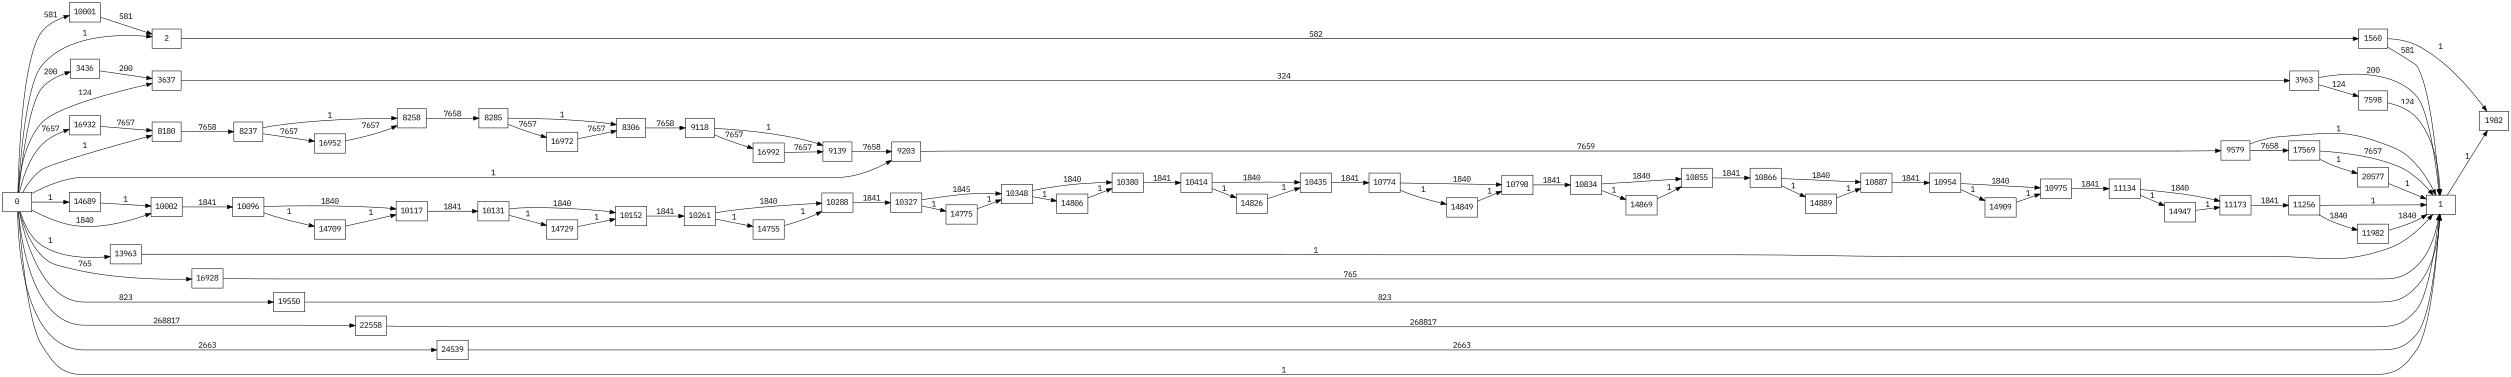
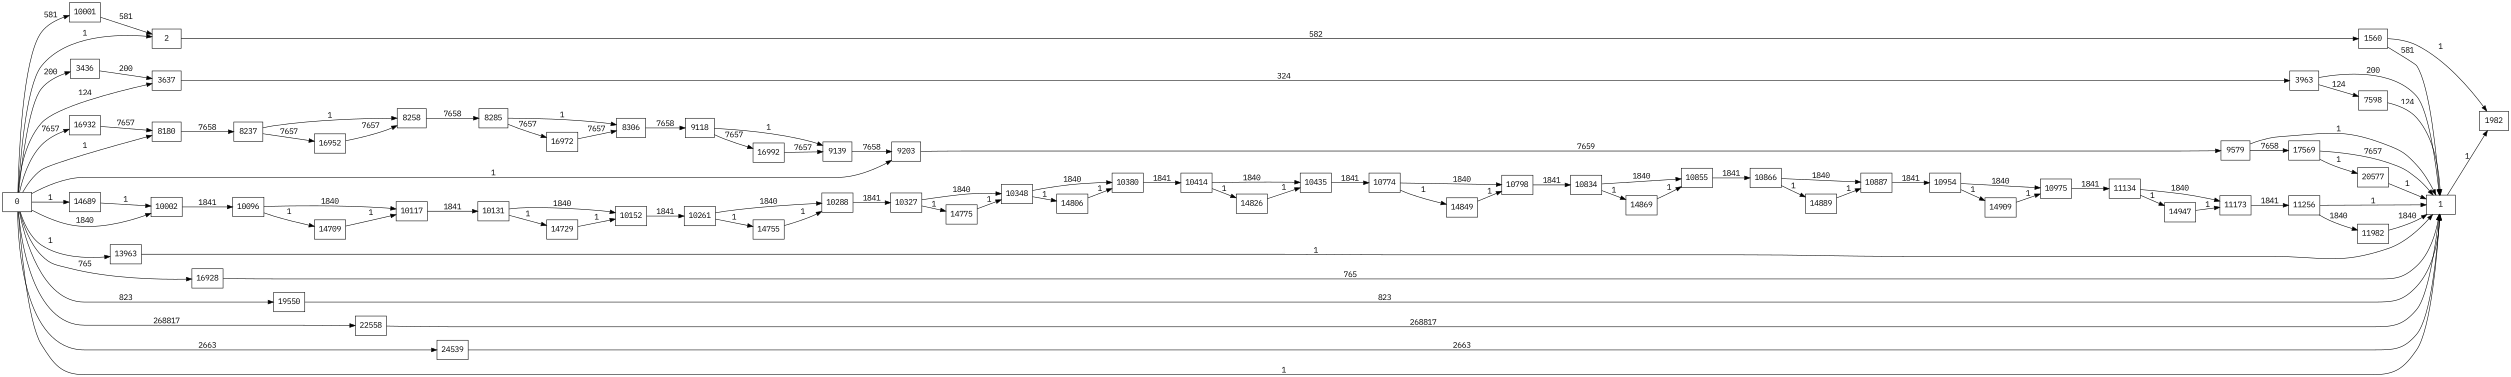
(962, 190) -> (962, 190)
